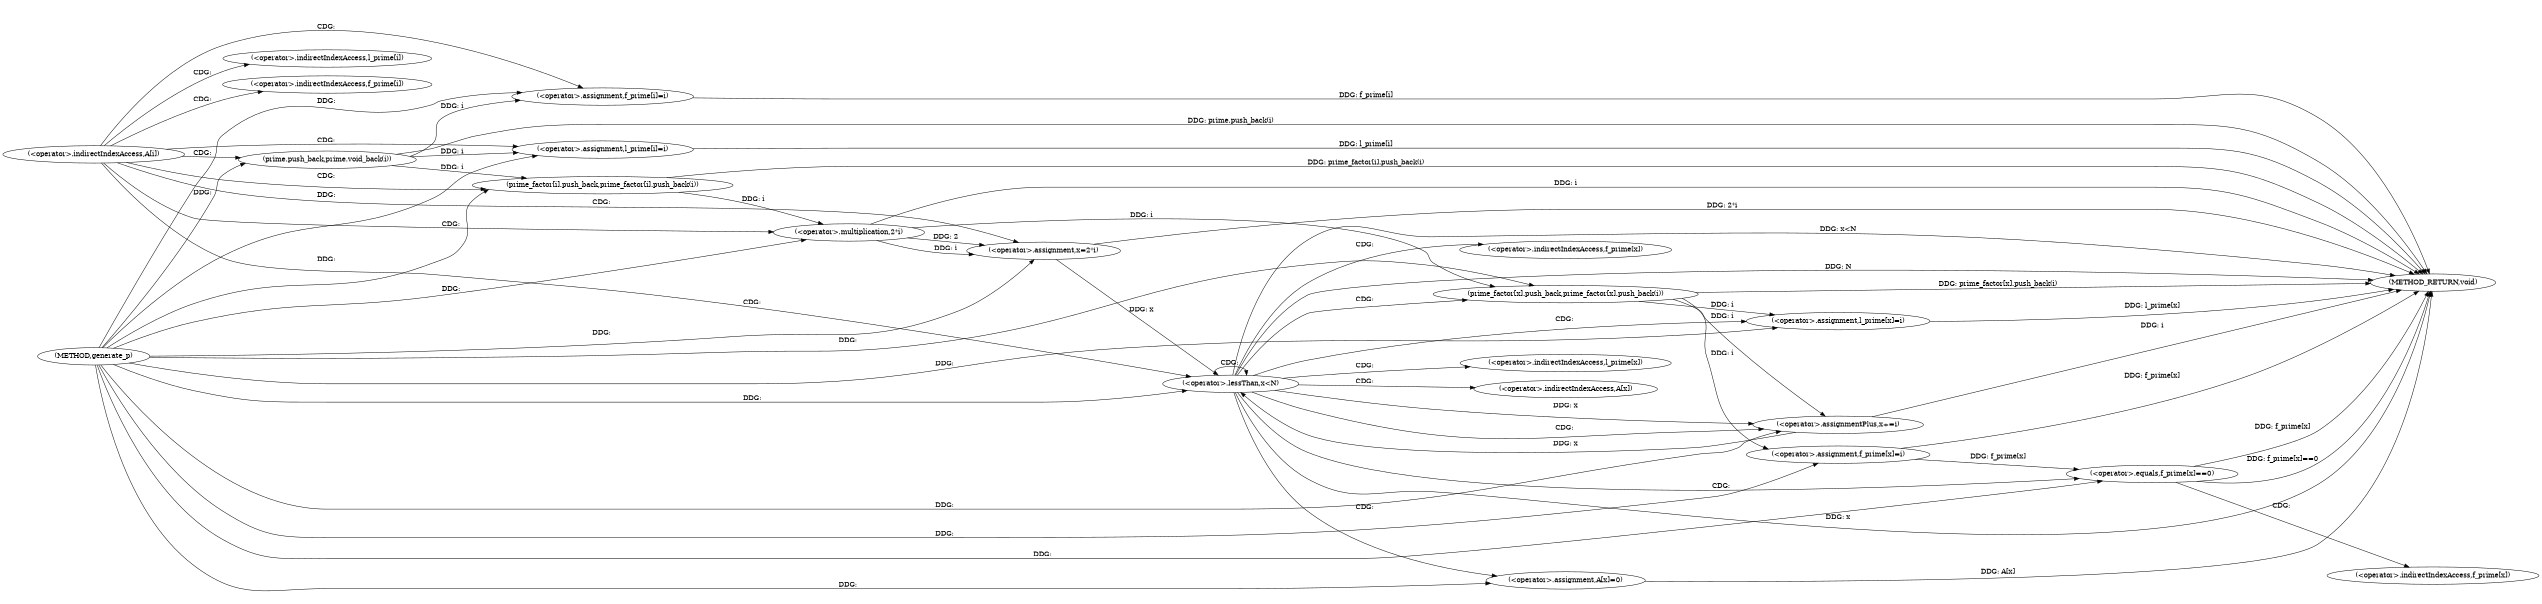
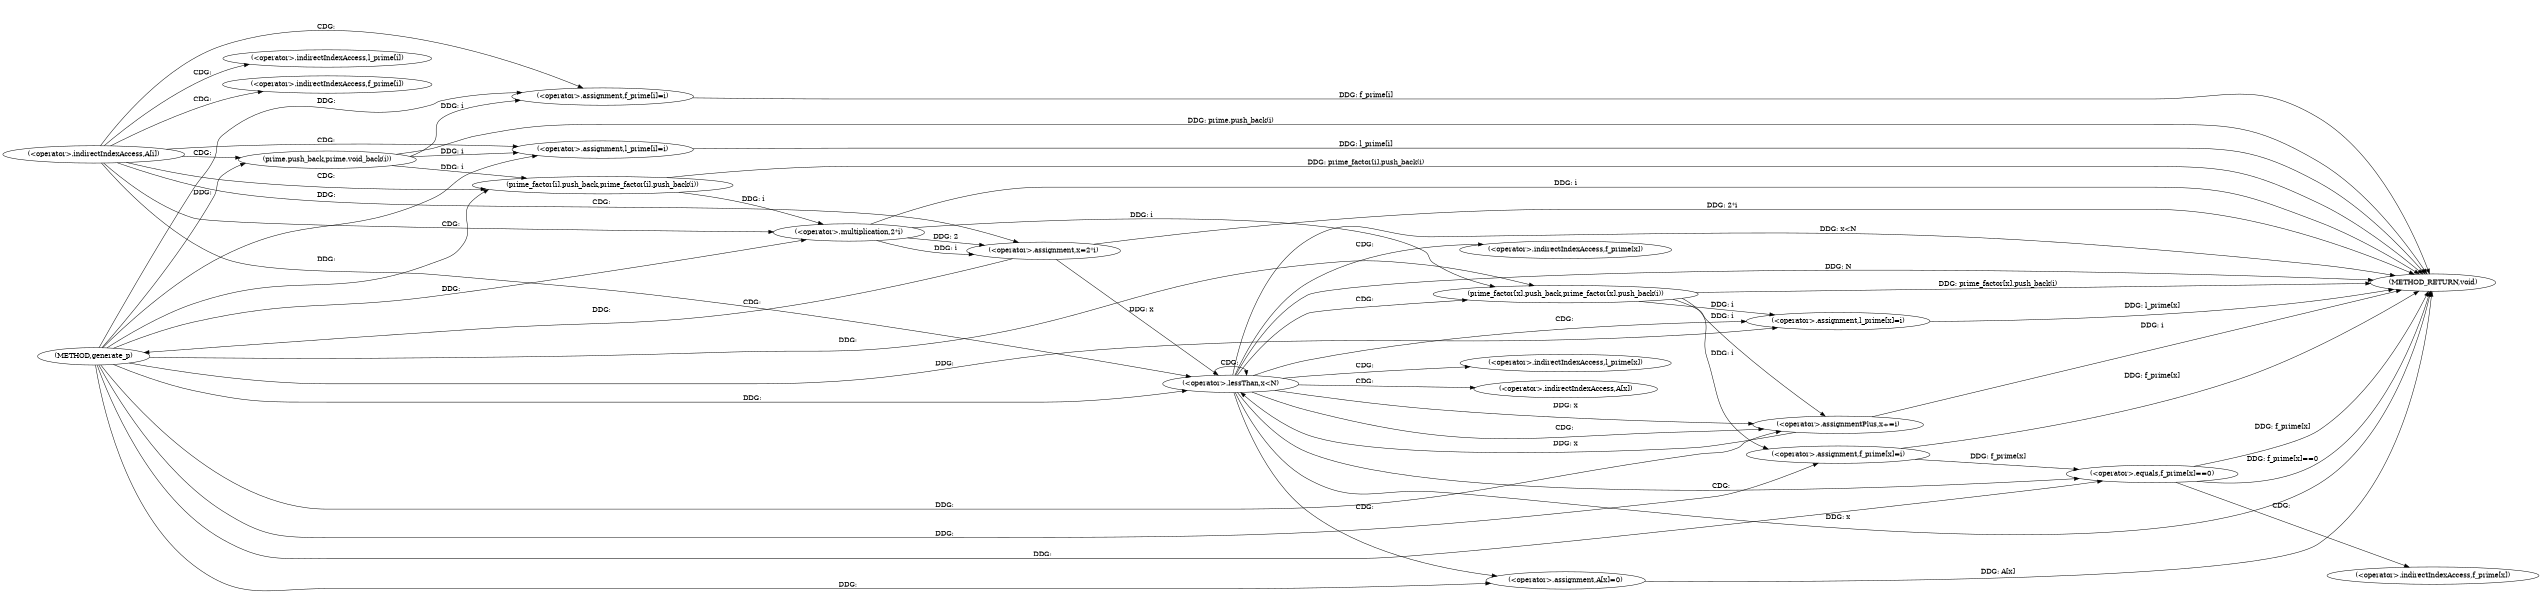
(599, 344) -> (583, 324)
